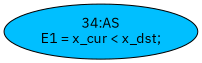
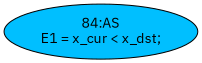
(101, 32) -> (101, 32)
